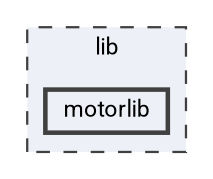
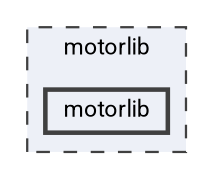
(107, 49) -> (107, 49)
